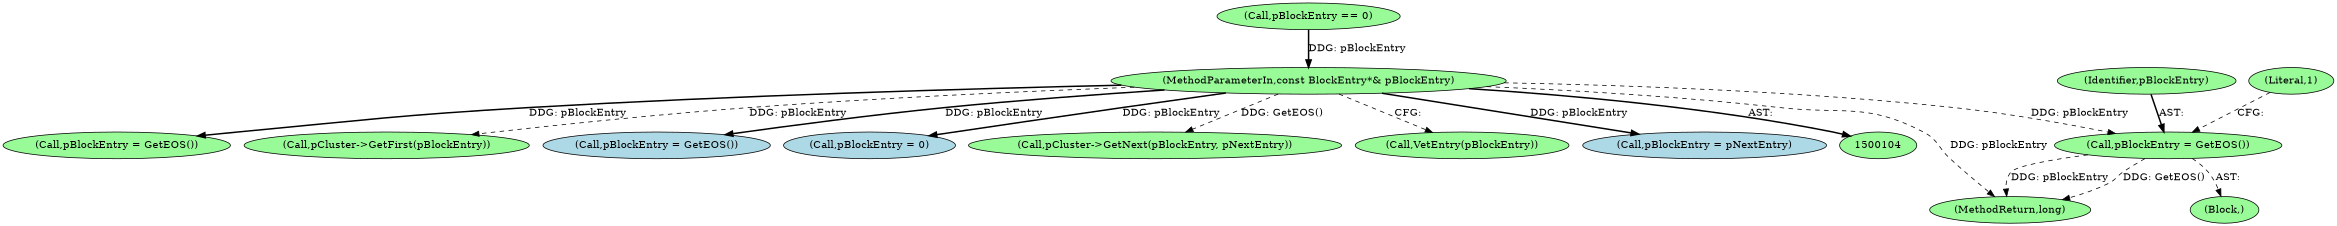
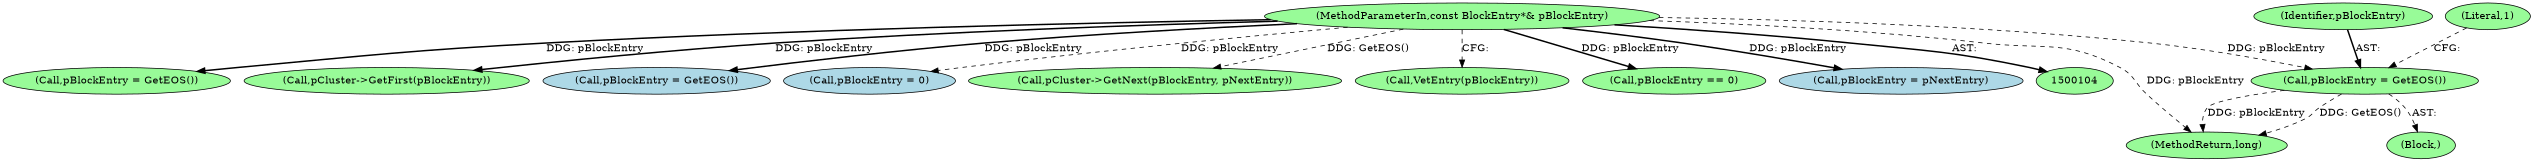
(1309, 45) -> (1566, 48)
(806, 104) -> (879, 37)
(1081, 113) -> (1143, 47)
